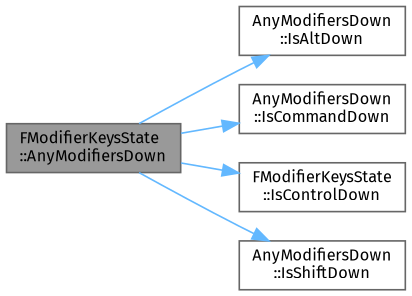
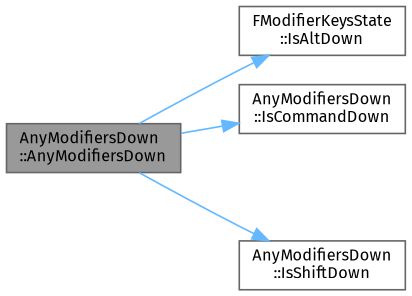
(322, 31) -> (322, 31)
(94, 148) -> (94, 148)
(322, 187) -> none
